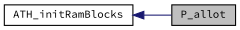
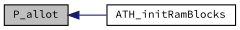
(158, 15) -> (93, 15)
